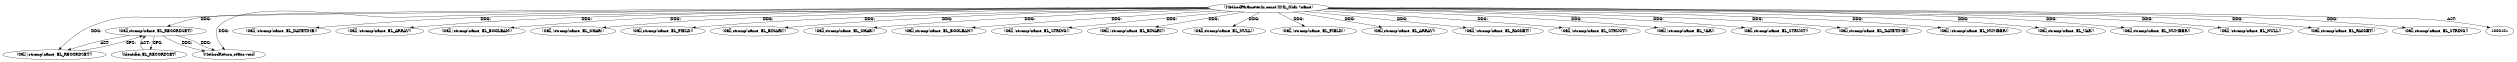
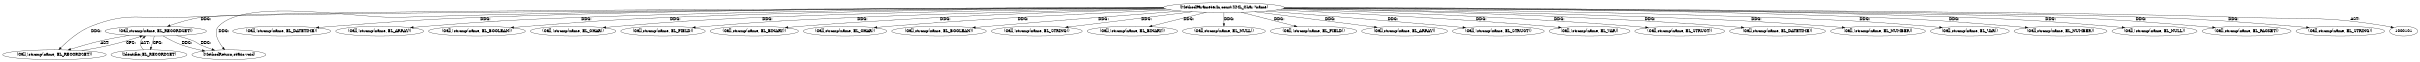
(1498, 31) -> none
